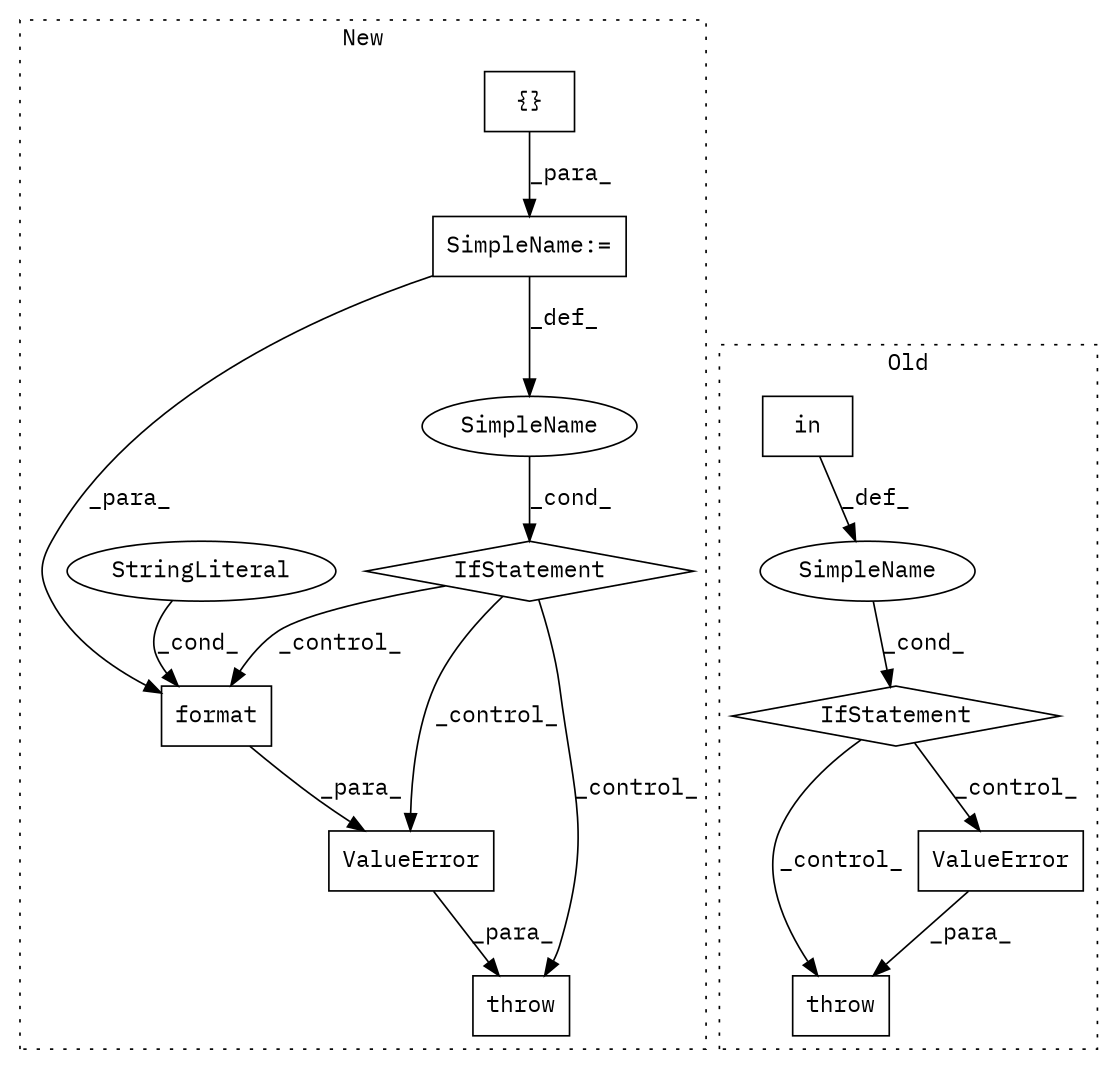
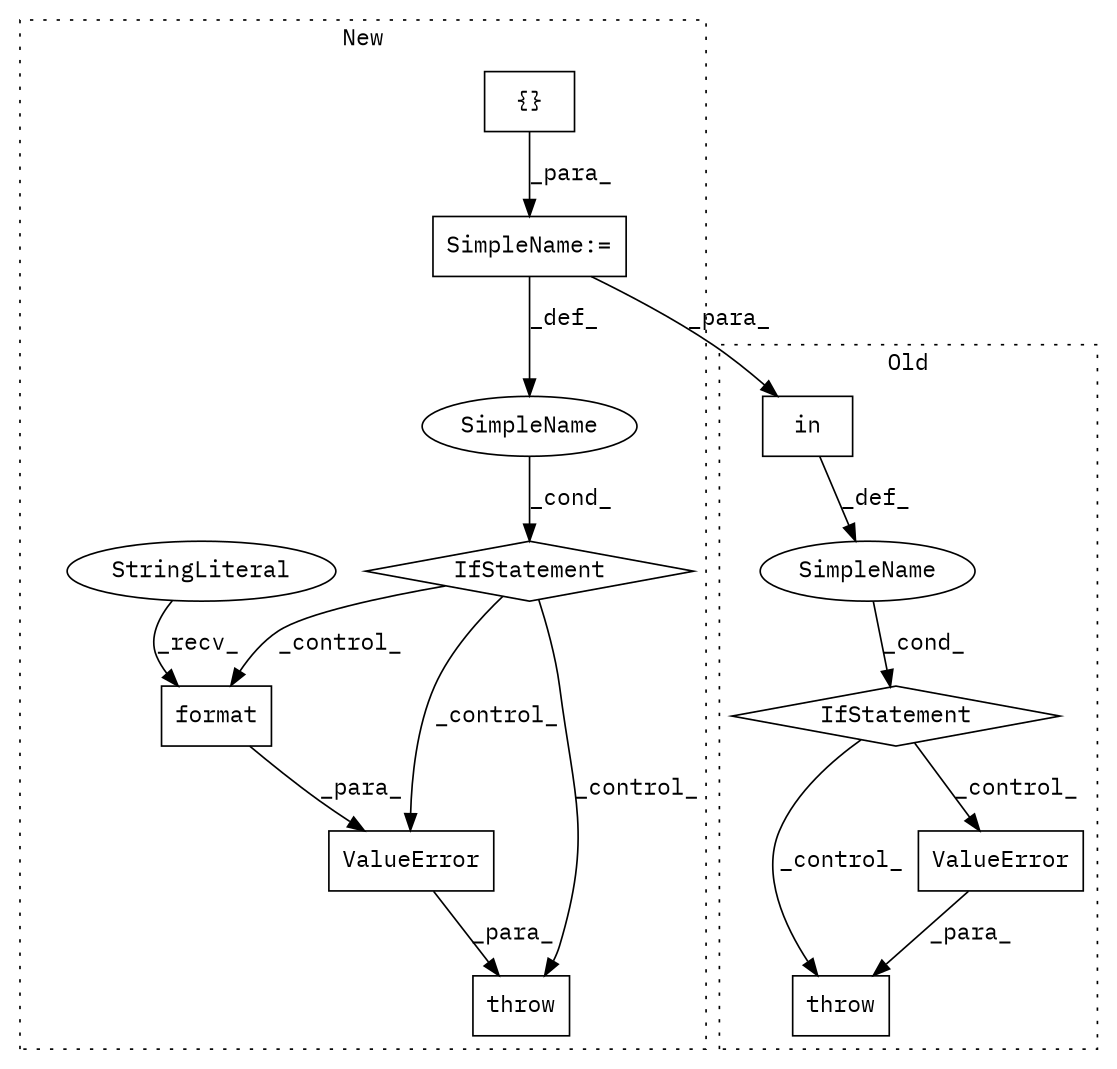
(142, 433) -> (682, 325)
(198, 644) -> (198, 644)
